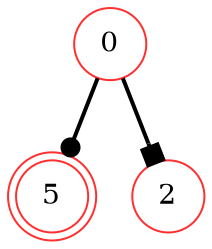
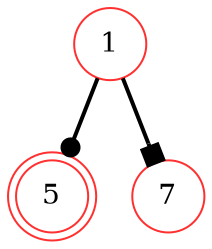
(110, 44) -> (110, 44)
(168, 196) -> (168, 196)
